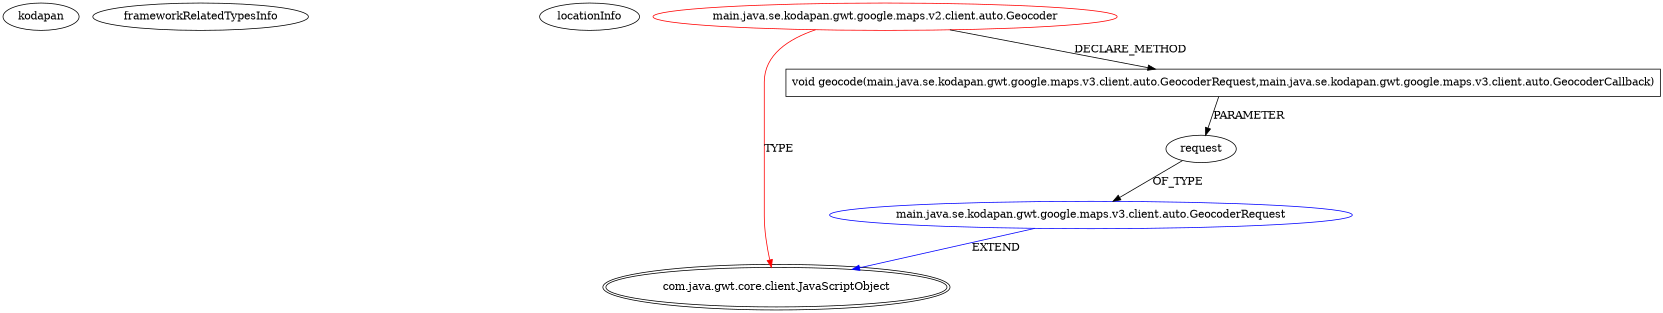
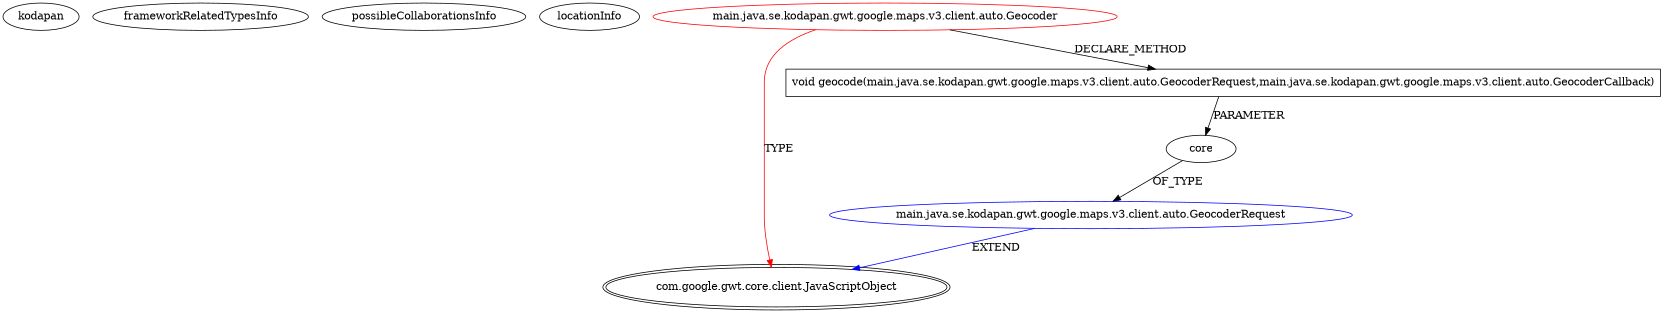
none -> (424, 17)
(885, 17) -> (885, 17)
(1201, 149) -> (1201, 149)
(776, 287) -> (776, 287)
